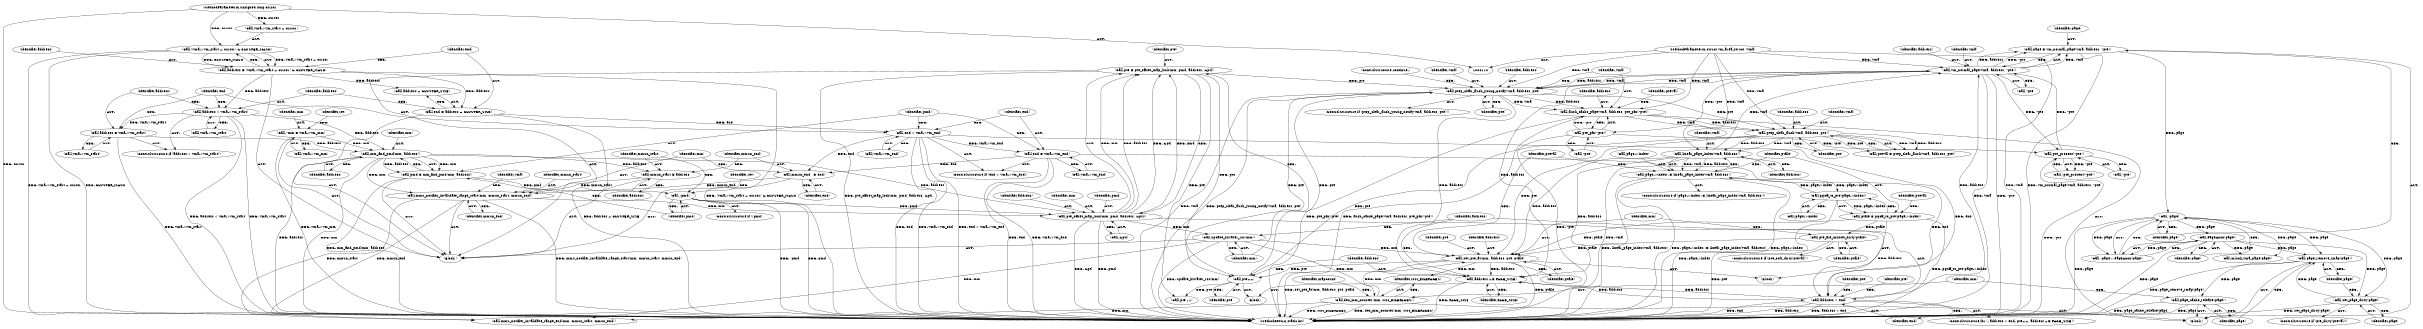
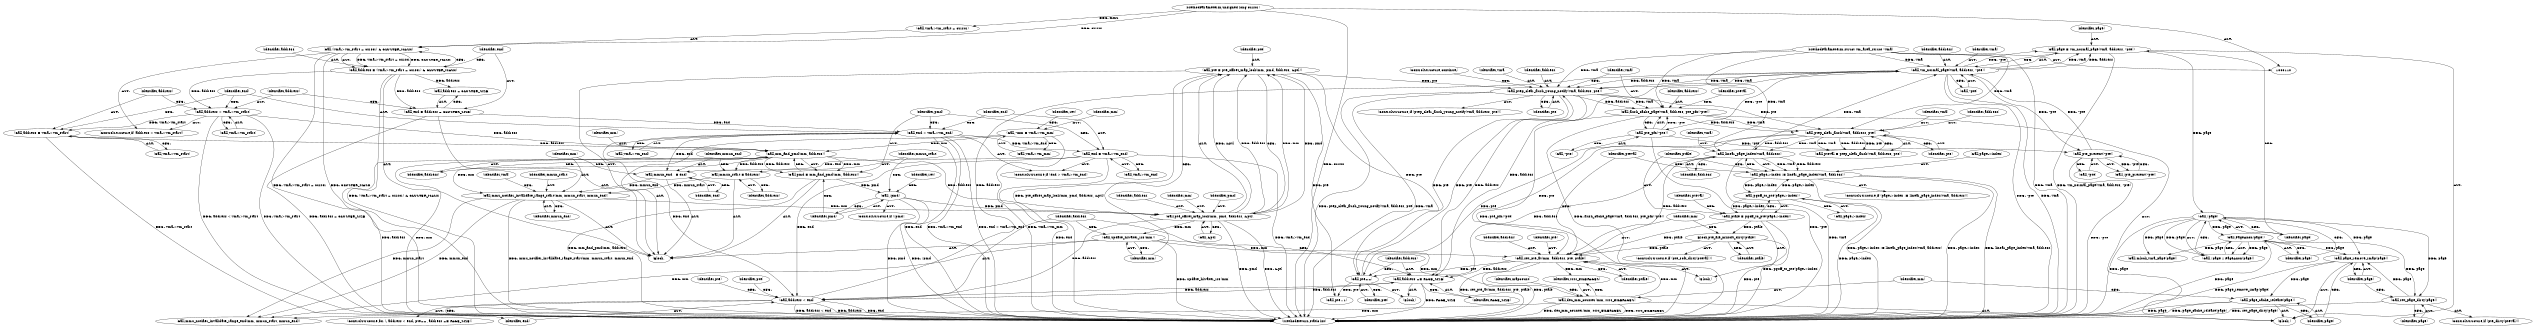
(269, 18) -> (1109, 18)
(147, 143) -> (202, 67)
(1839, 238) -> (1727, 238)
